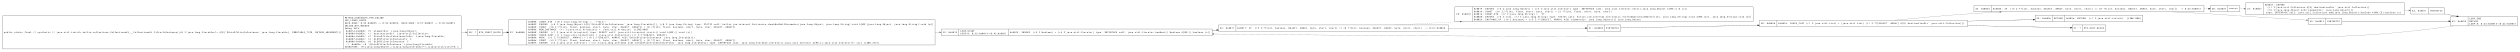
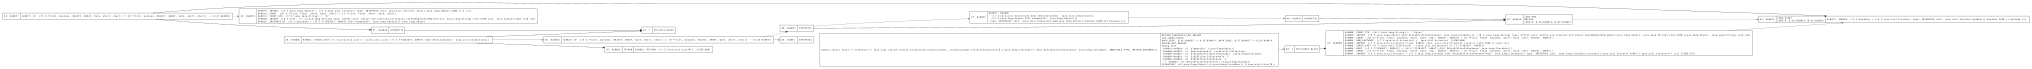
(2234, 9) -> (805, 28)
(2395, 21) -> (1159, 26)
(1689, 27) -> (522, 30)
(1214, 30) -> (989, 4)
